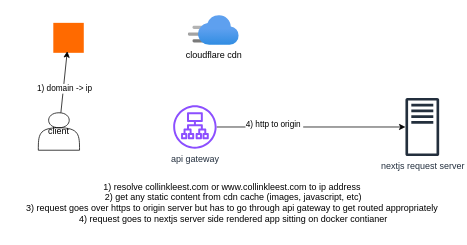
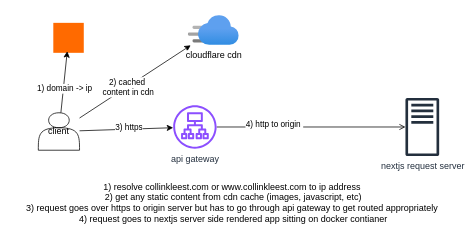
none -> (133, 83)
(399, 127) -> (400, 127)
none -> (123, 129)
